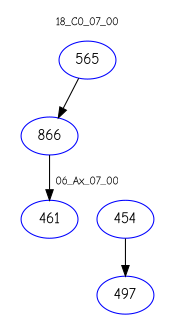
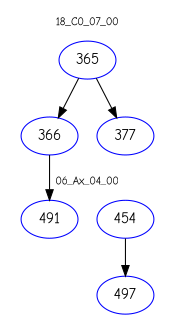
(87, 60) -> (87, 60)
(50, 136) -> (50, 136)
none -> (125, 136)
(87, 182) -> (87, 182)
(50, 219) -> (50, 219)
